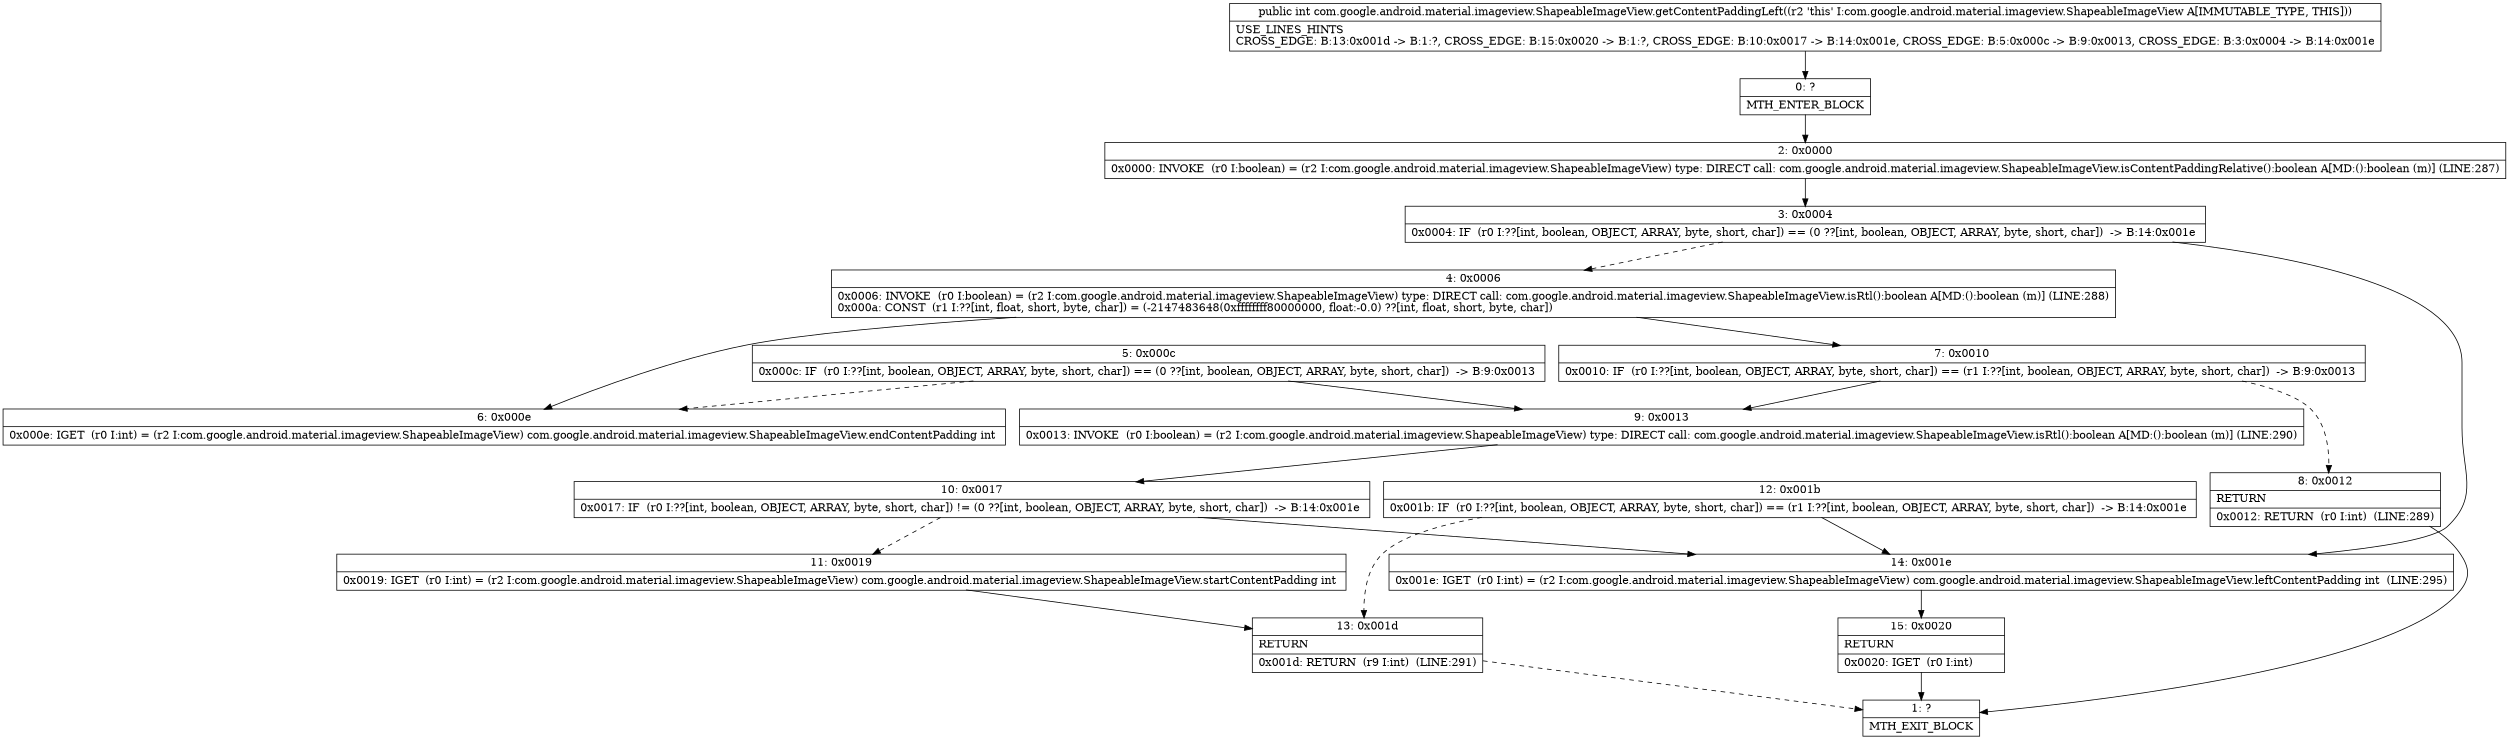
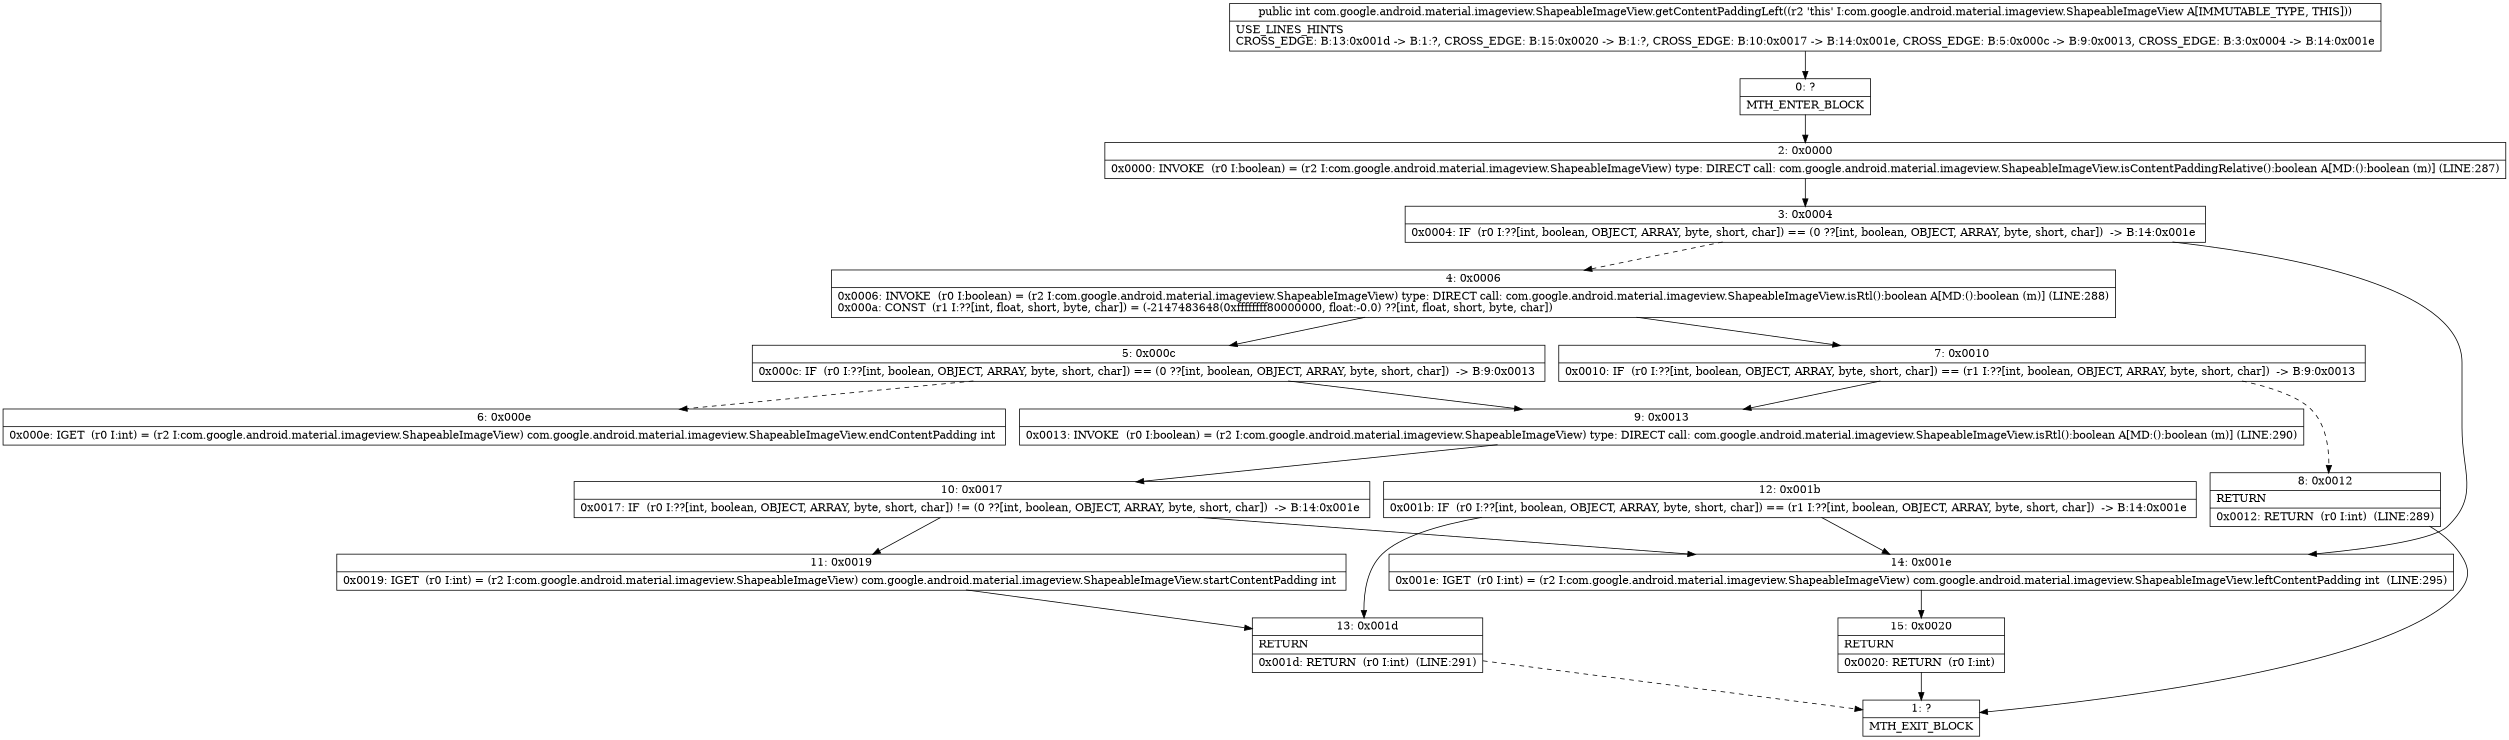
(779, 340) -> (1301, 331)
(910, 534) -> (910, 534)
(1402, 541) -> (1402, 541)
(1368, 663) -> (1368, 663)
(1910, 663) -> (1921, 663)
